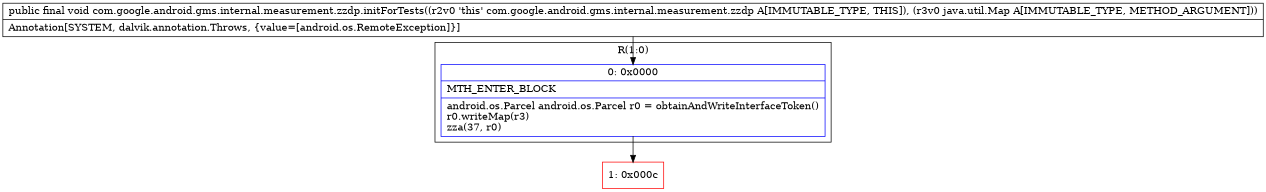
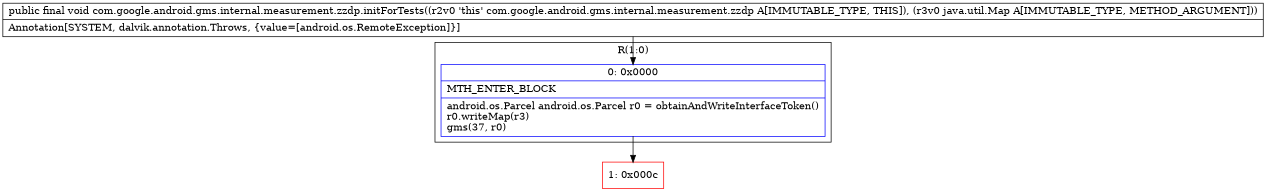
(474, 128) -> (477, 128)
